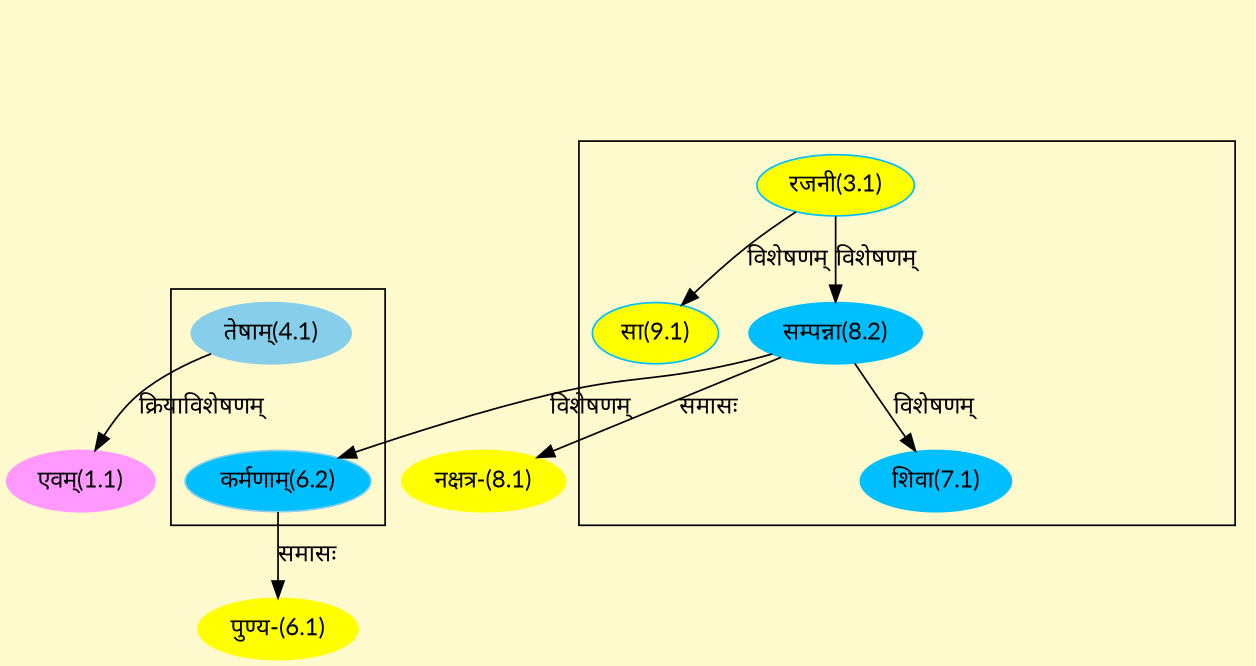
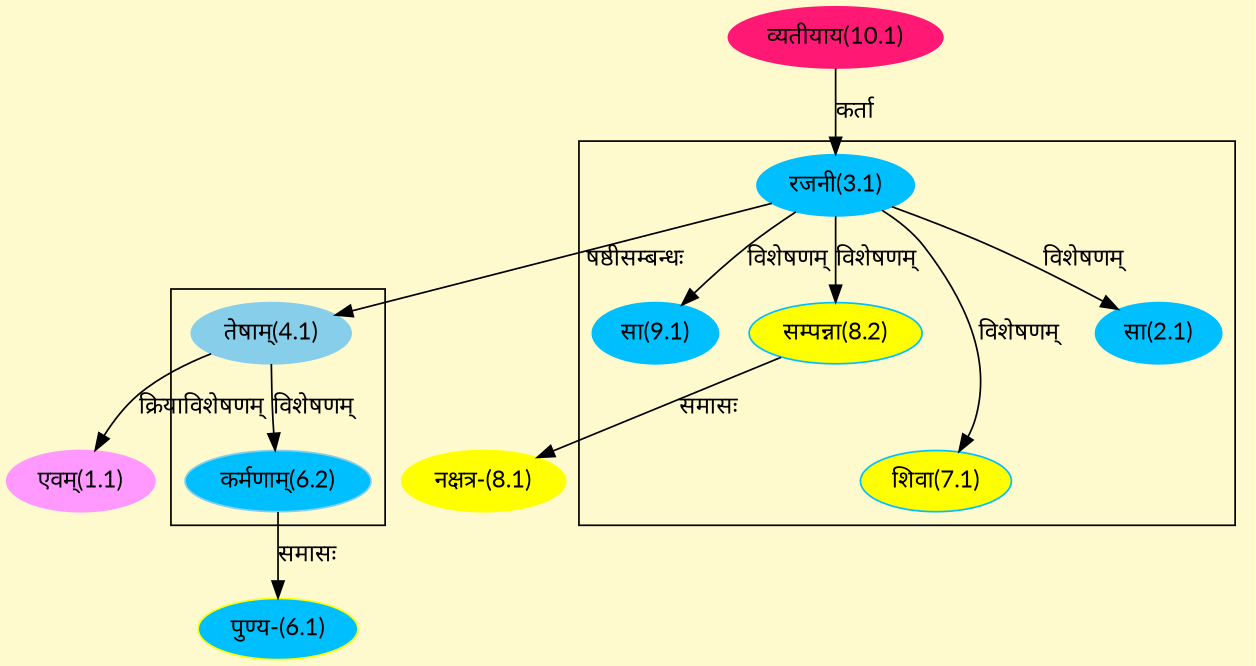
none -> (836, 37)
(836, 185) -> (836, 185)
none -> (562, 257)
(655, 333) -> (655, 333)
(836, 333) -> (836, 333)
none -> (1159, 333)
(561, 392) -> (272, 399)
(880, 400) -> (964, 310)
(936, 481) -> (936, 481)
(278, 629) -> (278, 629)
